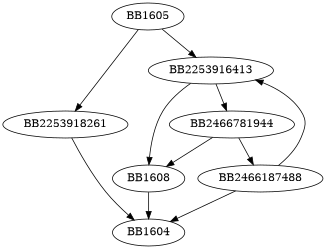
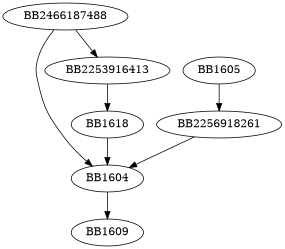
(176, 41) -> none
(65, 124) -> (219, 124)
(232, 124) -> none
(149, 178) -> (107, 124)
none -> (107, 232)
